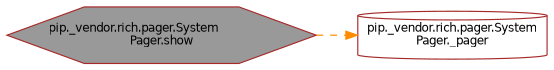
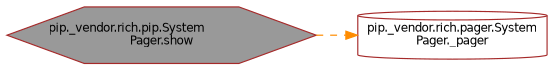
(162, 35) -> (162, 35)
